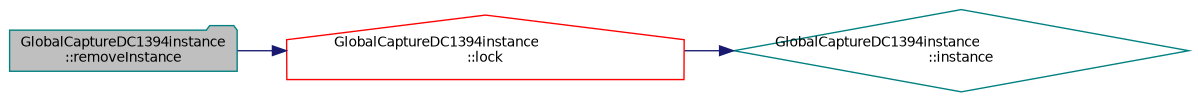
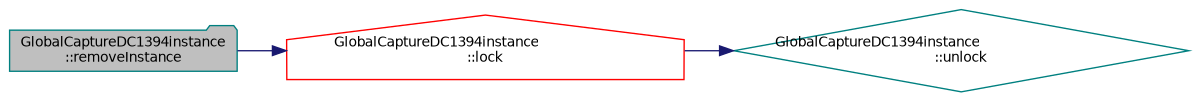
(961, 51) -> (961, 51)
